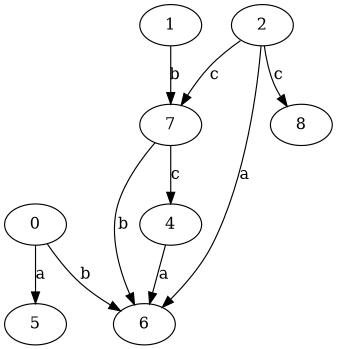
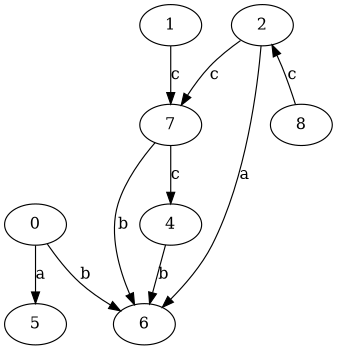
(270, 72) -> (287, 80)
(175, 75) -> (175, 75)
(164, 274) -> (164, 274)
